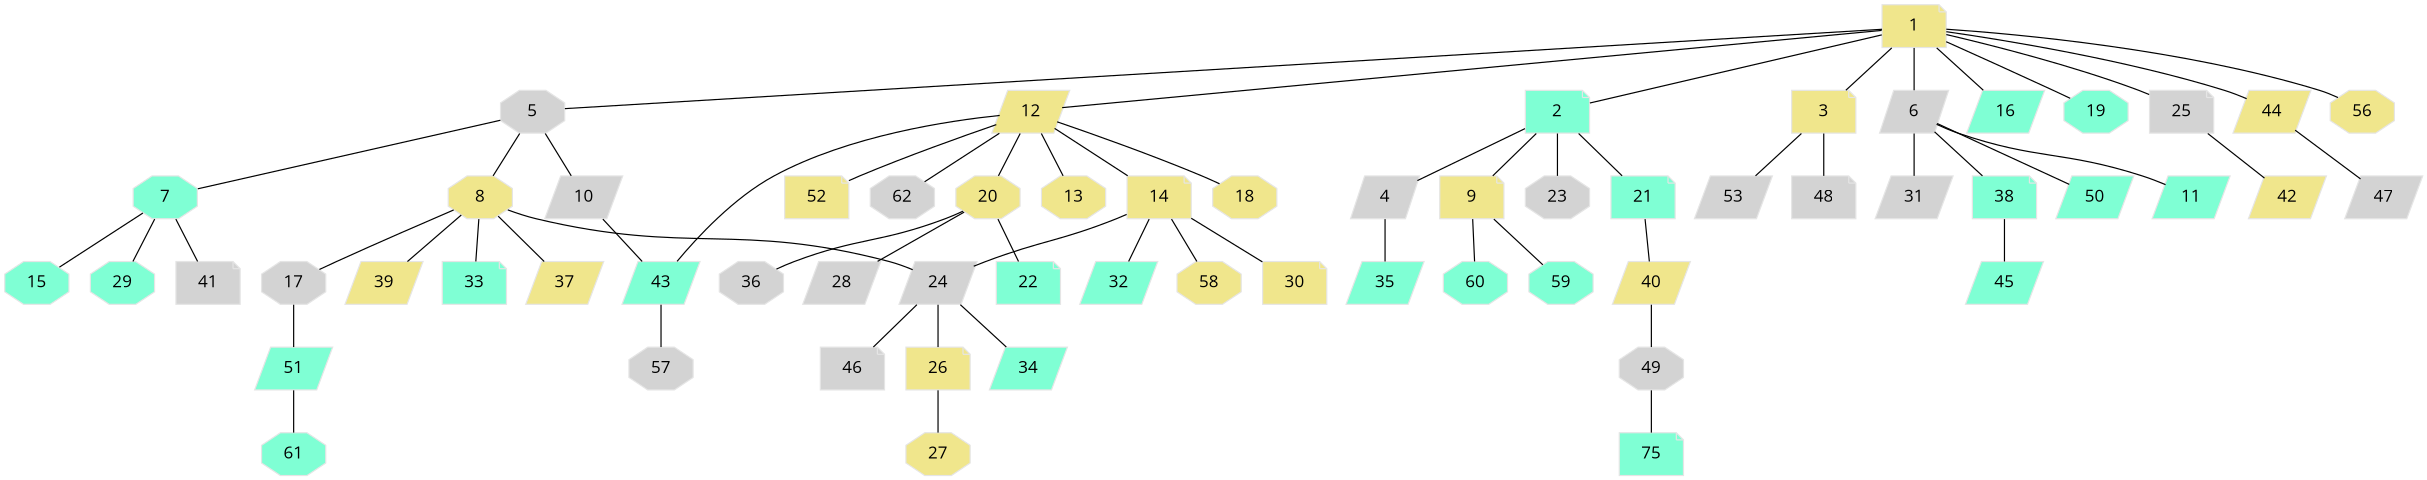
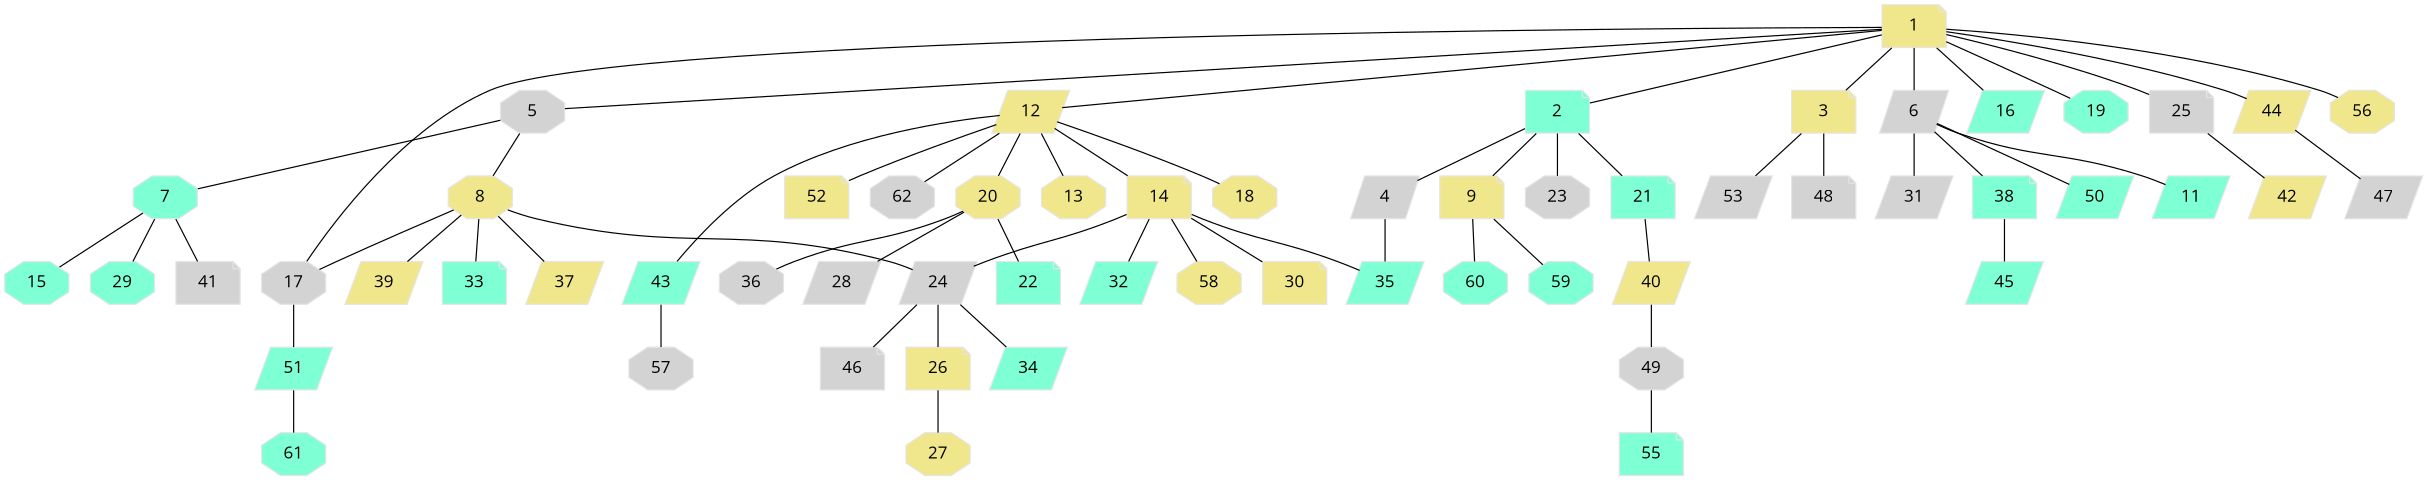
none -> (1058, 41)
(584, 197) -> none
none -> (1276, 242)
(1651, 454) -> (1651, 454)
